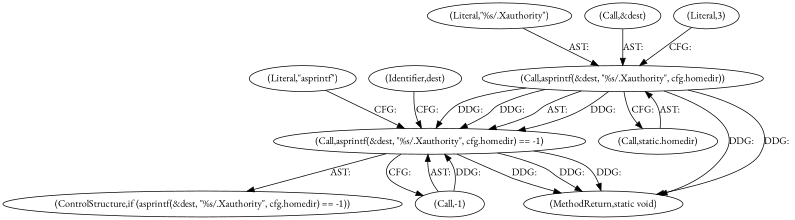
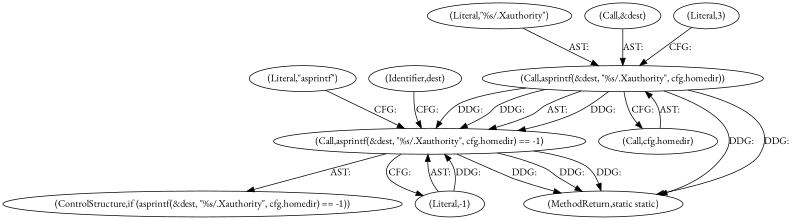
(658, 141) -> (658, 141)
(450, 204) -> (450, 204)
(603, 204) -> (603, 204)
